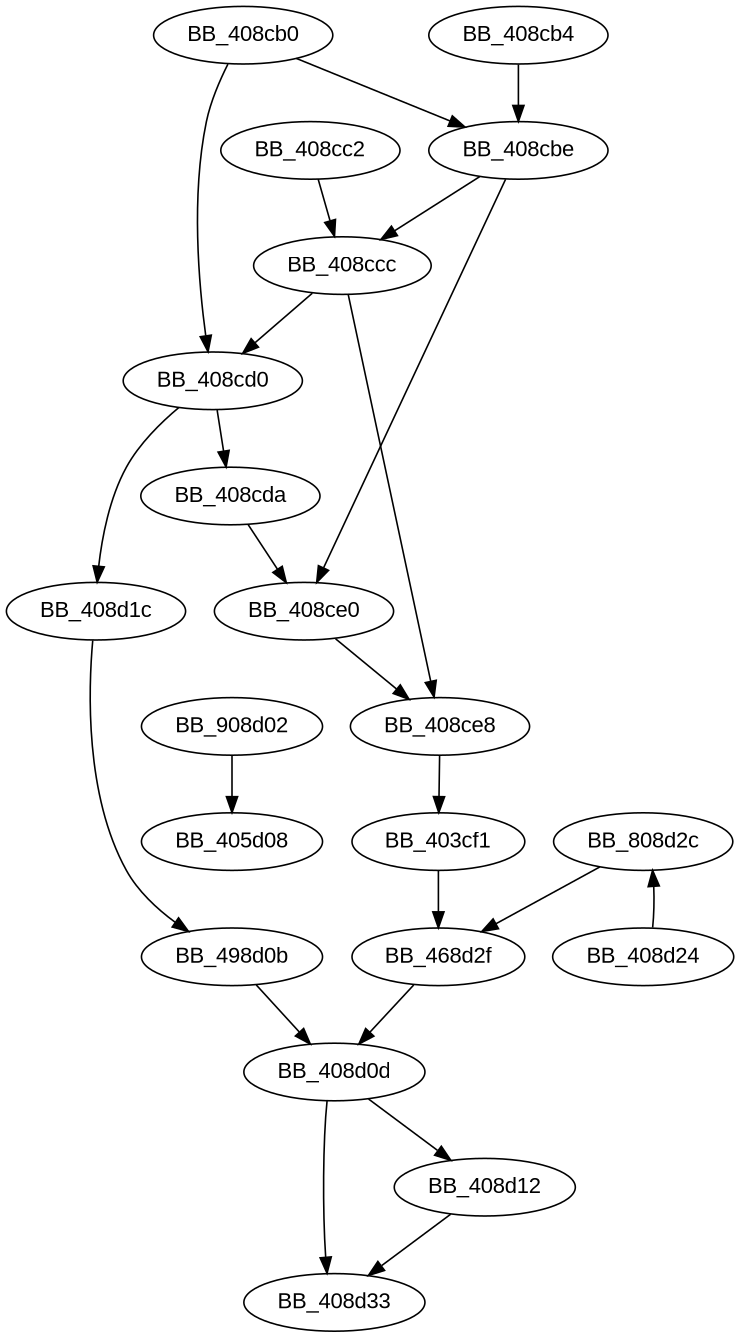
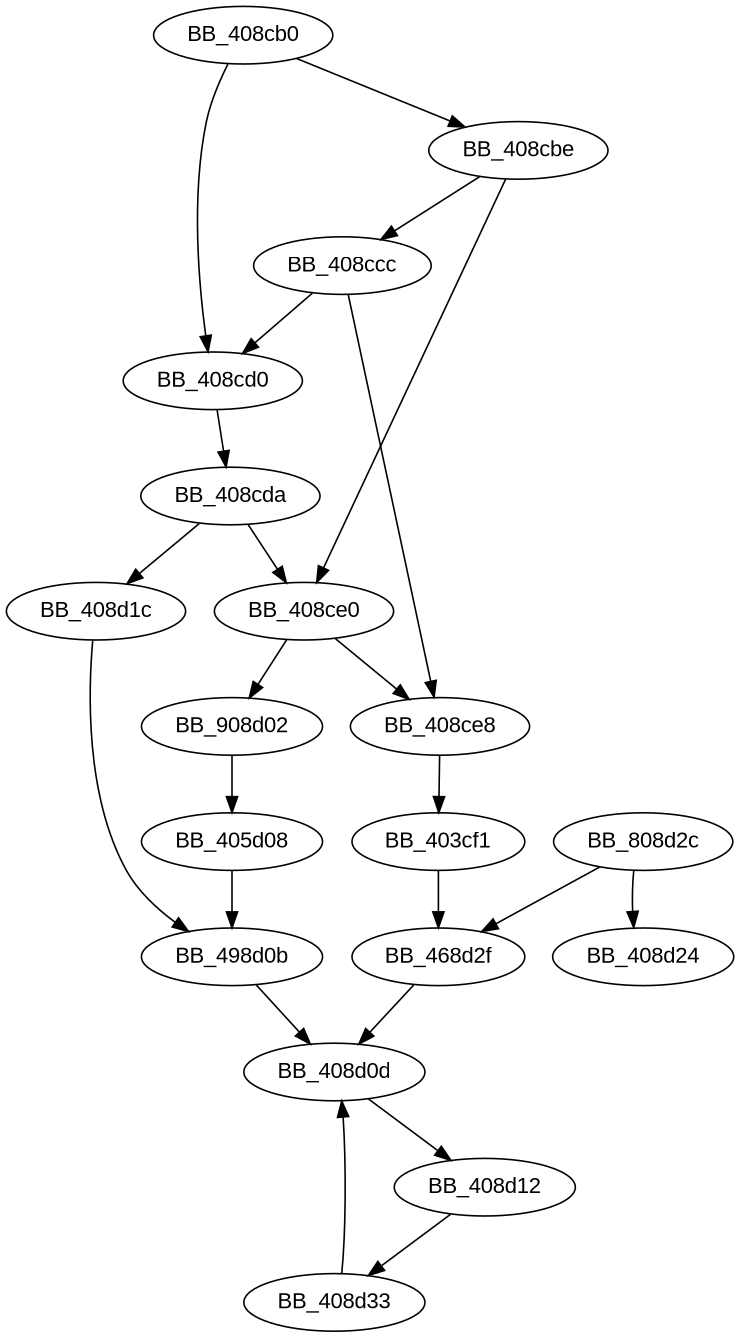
(518, 35) -> none
(310, 150) -> none
(121, 478) -> (169, 549)
none -> (272, 662)
none -> (232, 891)
(654, 907) -> (633, 891)
(324, 1179) -> (345, 1195)
